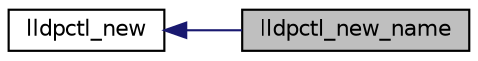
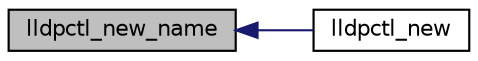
(214, 30) -> (286, 30)
